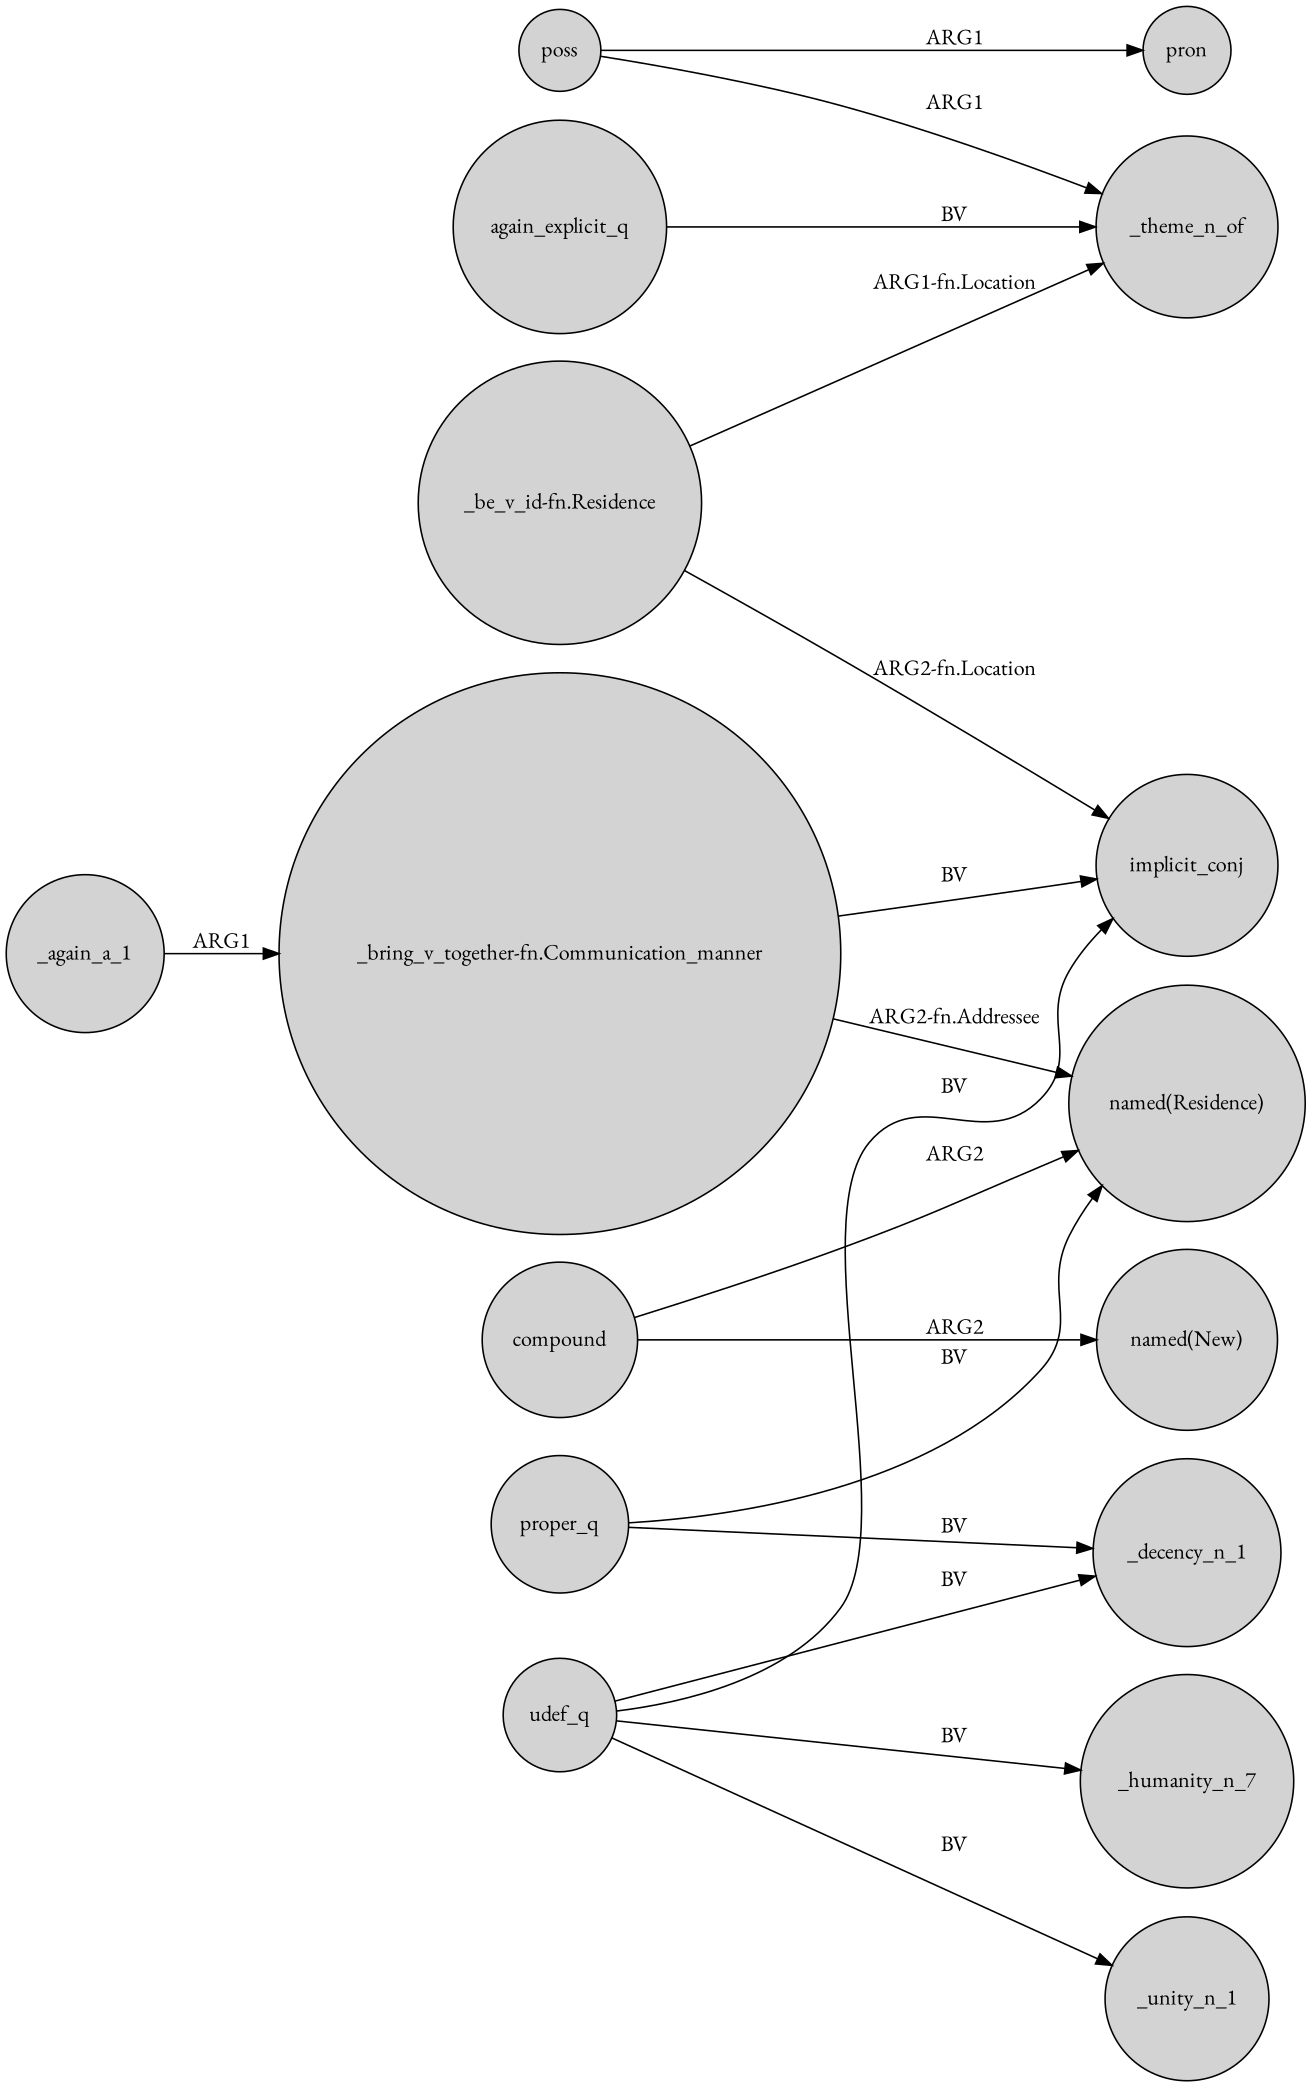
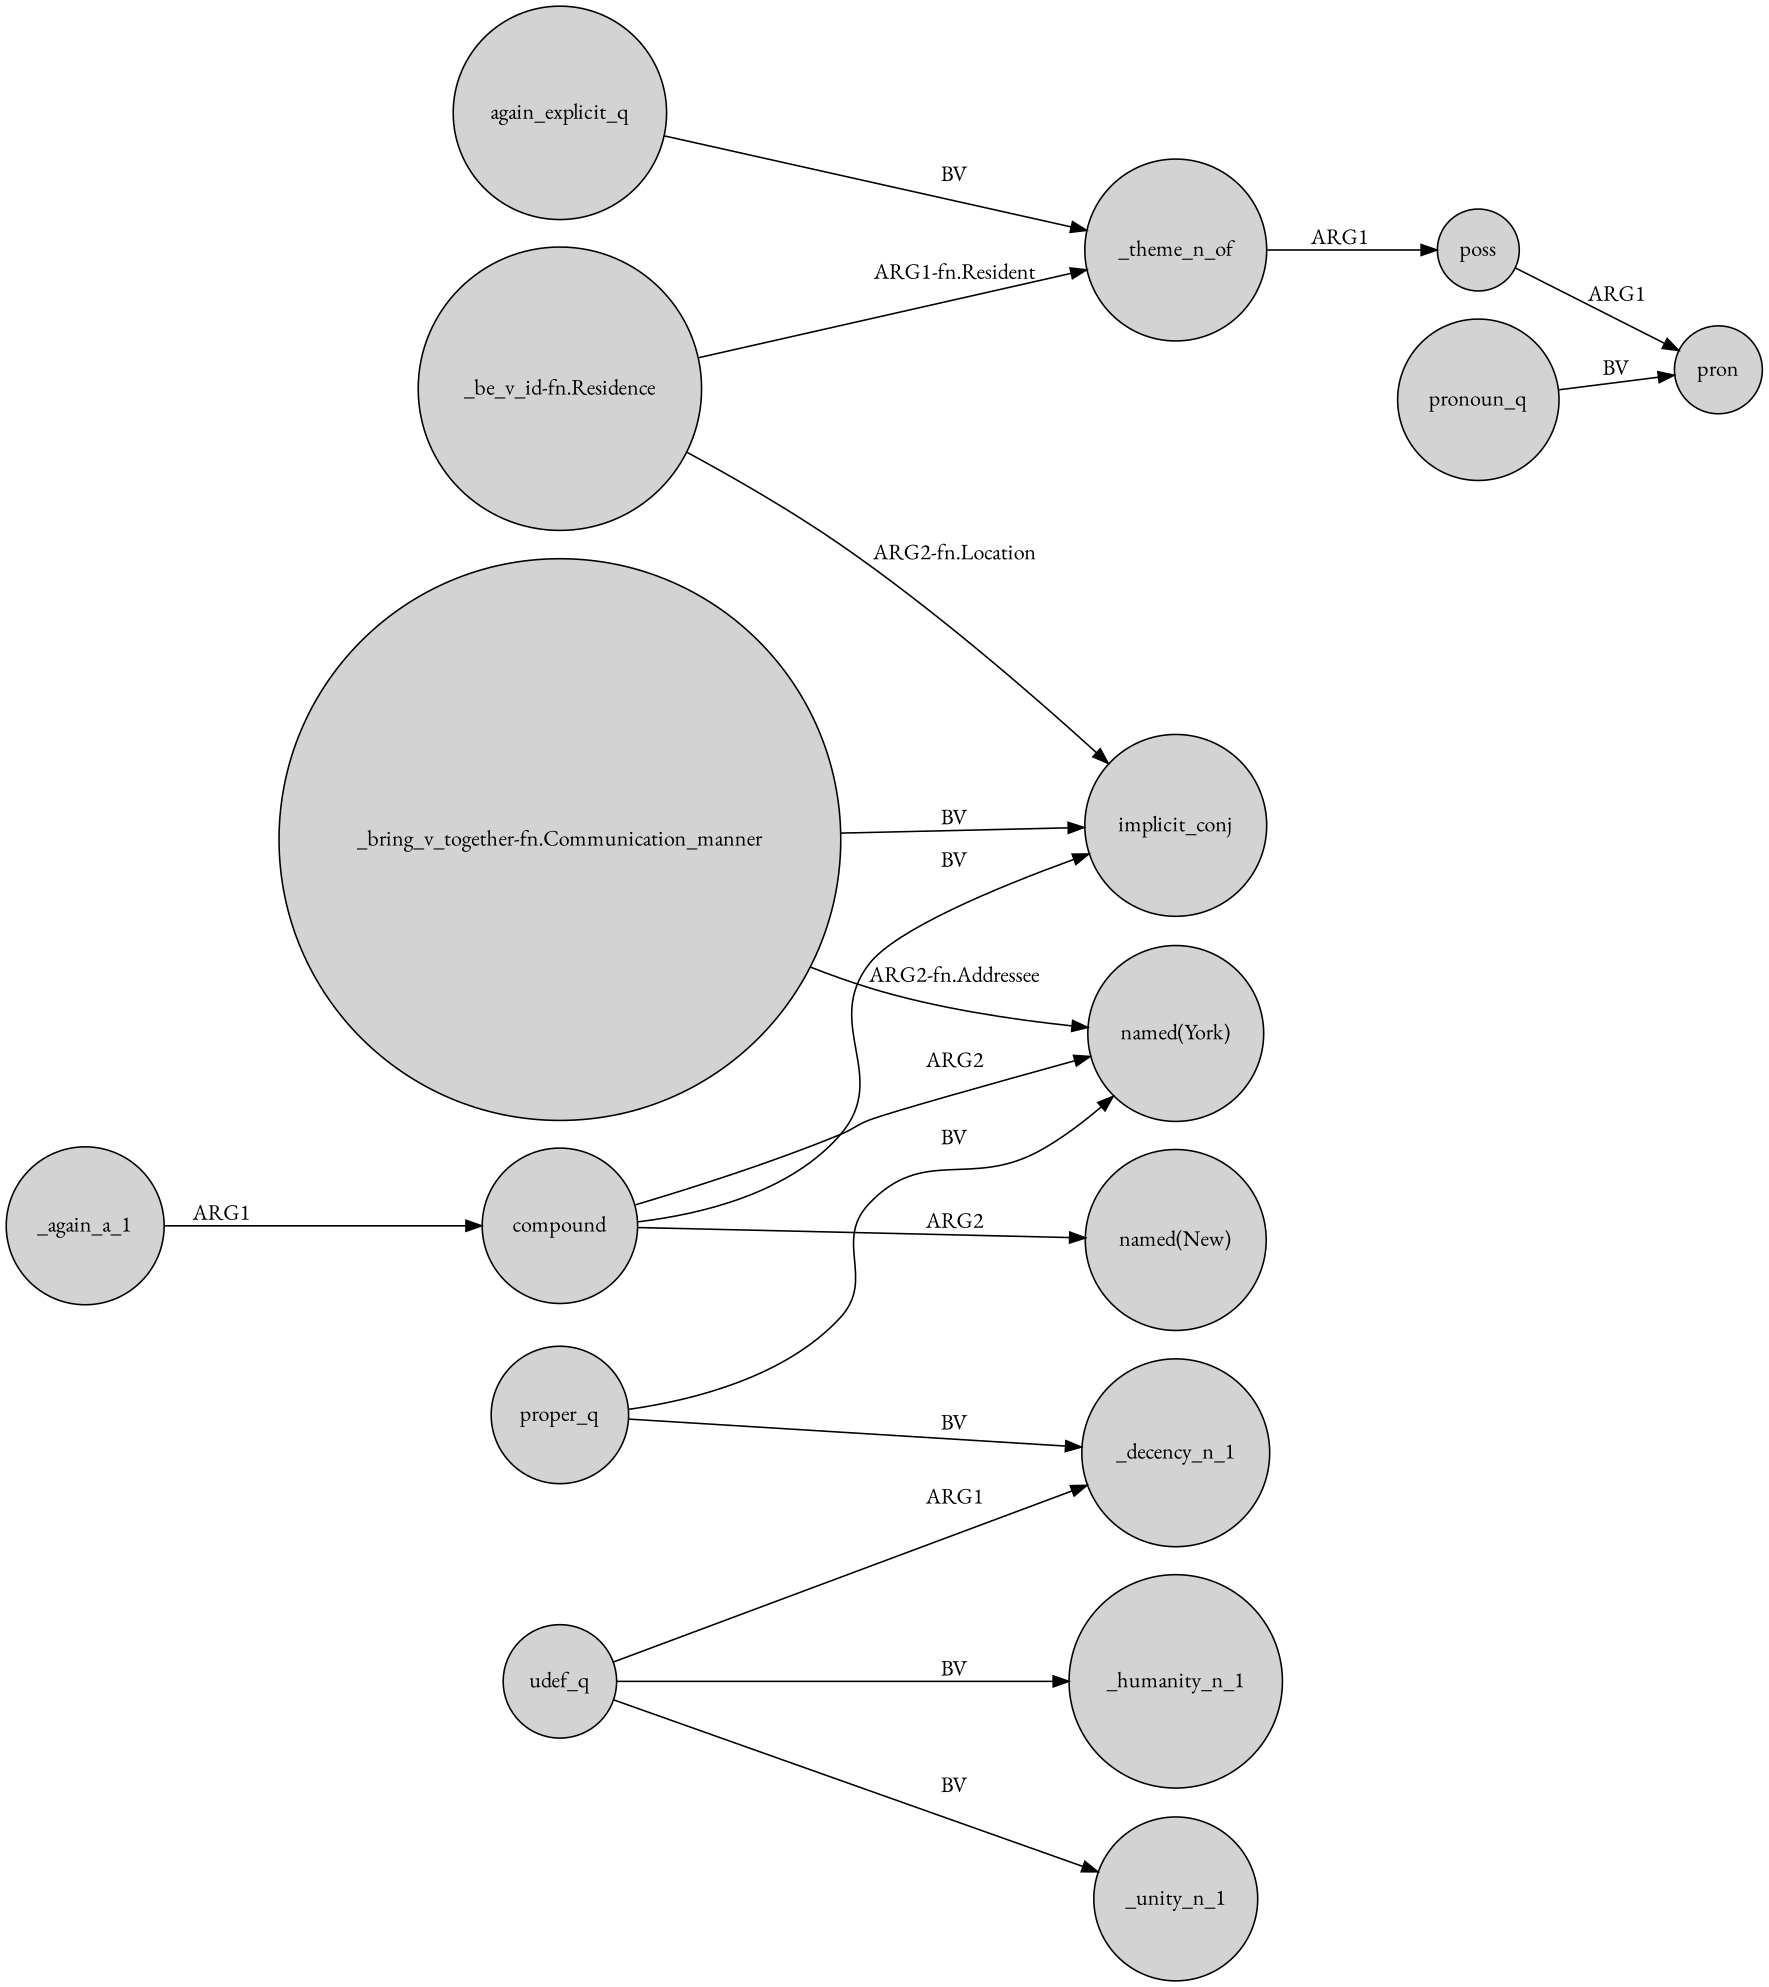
(848, 107) -> (1344, 250)
(955, 283) -> (955, 273)
none -> (1478, 400)
(214, 954) -> (315, 1226)
(1187, 1103) -> (1176, 1033)
(848, 1315) -> (855, 1047)
(955, 1580) -> (955, 1498)
(1187, 1781) -> (1176, 1681)
